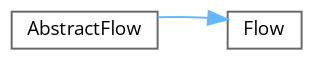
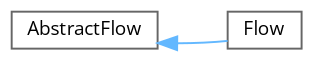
(183, 17) -> (203, 43)
